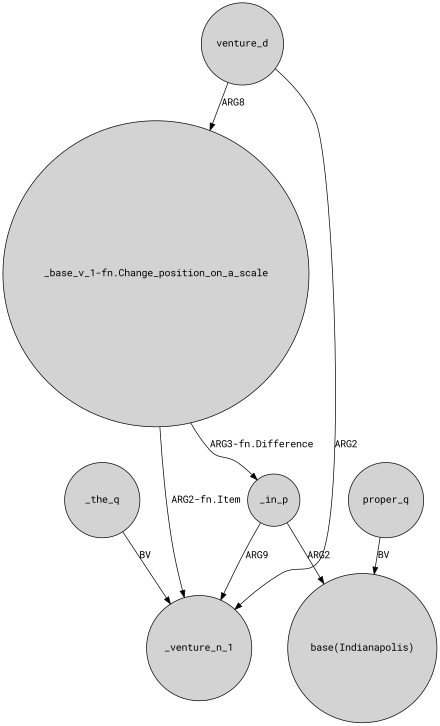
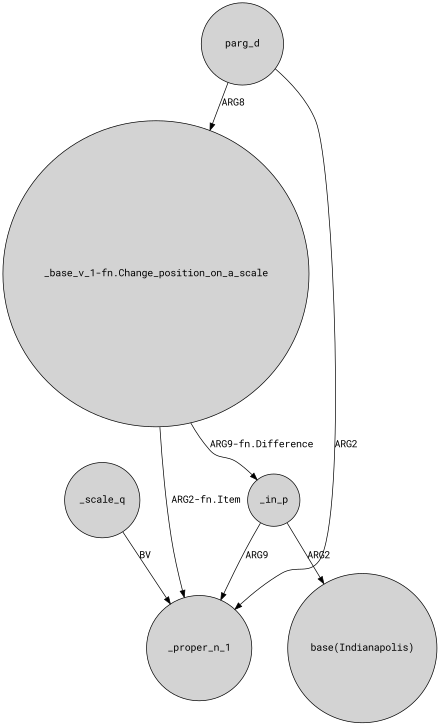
(242, 44) -> (242, 44)
(262, 445) -> (262, 445)
(102, 500) -> (102, 500)
(386, 500) -> none
(199, 648) -> (199, 648)
